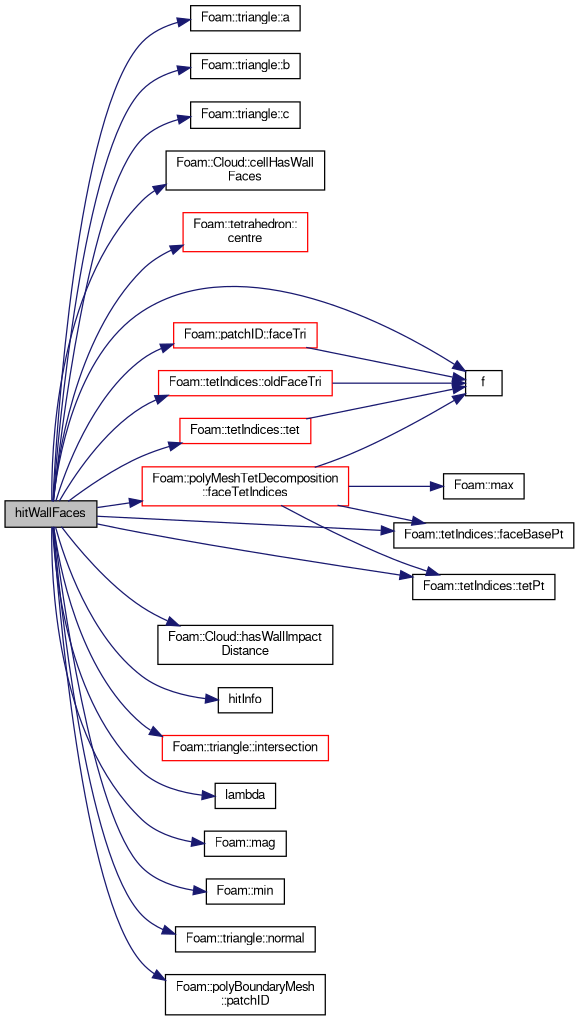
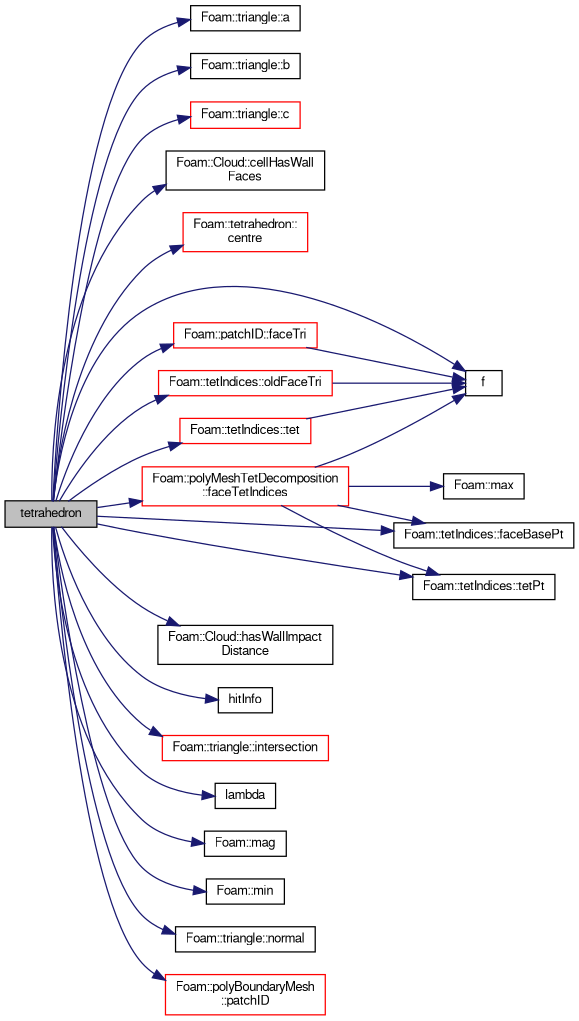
(245, 115) -> (245, 115)
(51, 514) -> (51, 514)
(245, 995) -> (245, 995)
